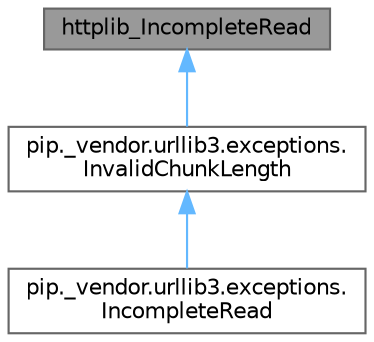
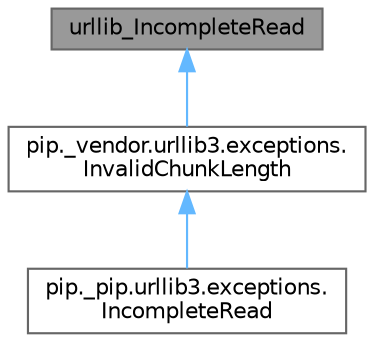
(187, 29) -> (187, 29)
(187, 301) -> (187, 301)
